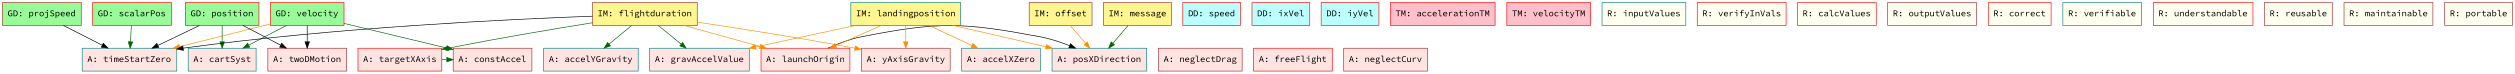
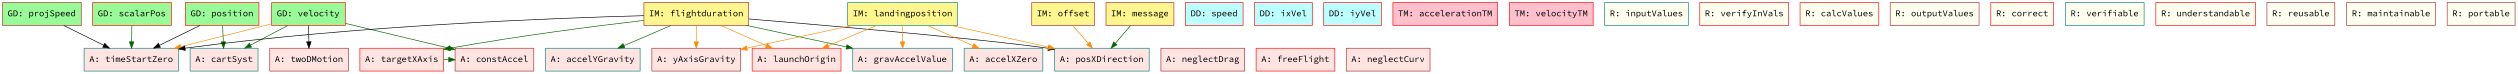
(948, 26) -> (899, 32)
(260, 34) -> none
